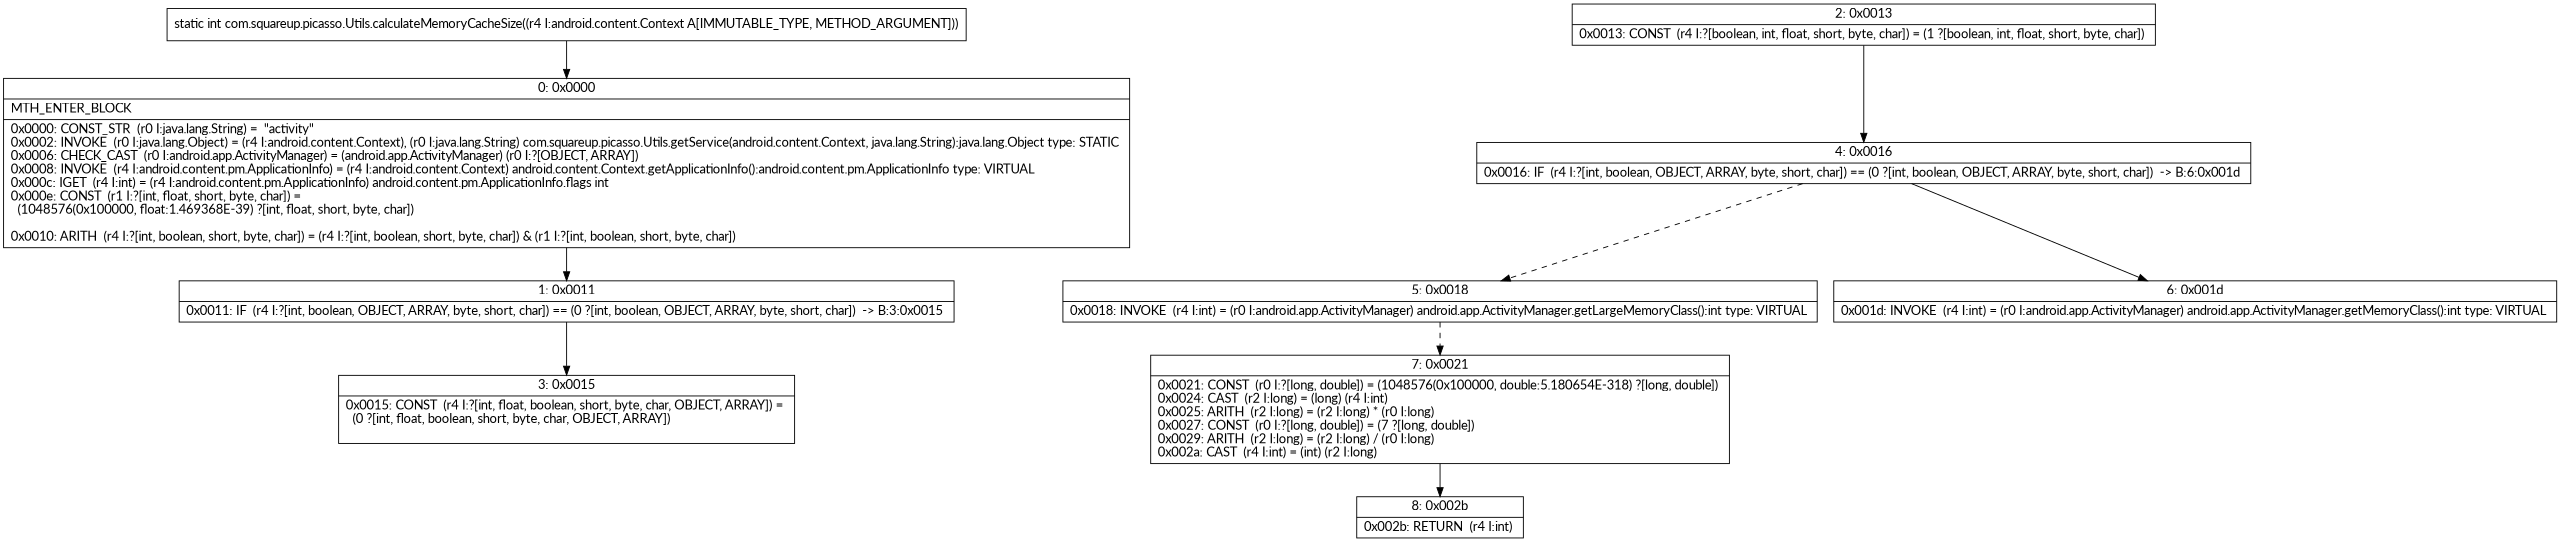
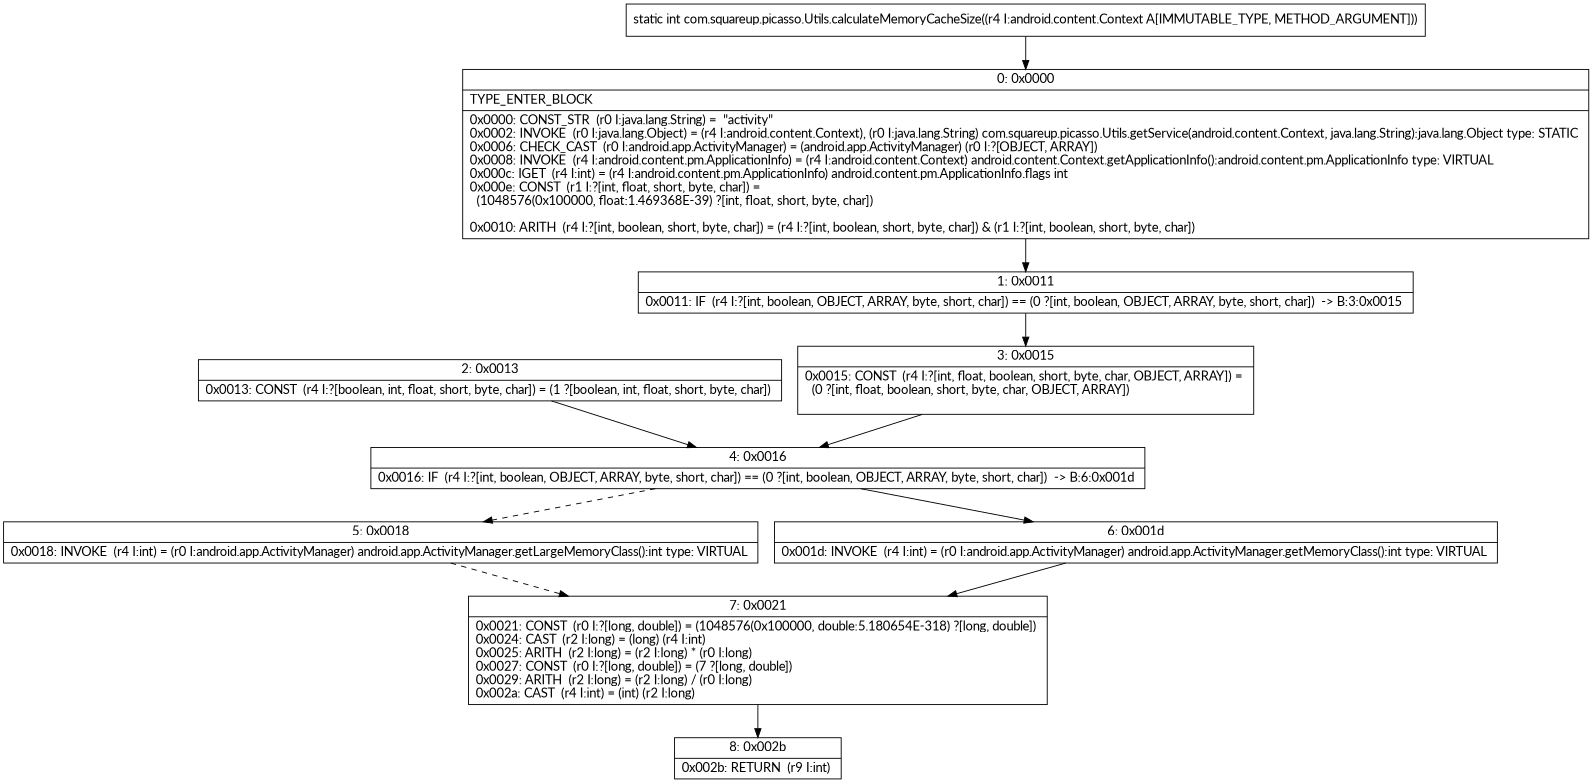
(71, 109) -> (531, 100)
none -> (875, 430)
(1440, 527) -> (758, 768)
none -> (1011, 578)
